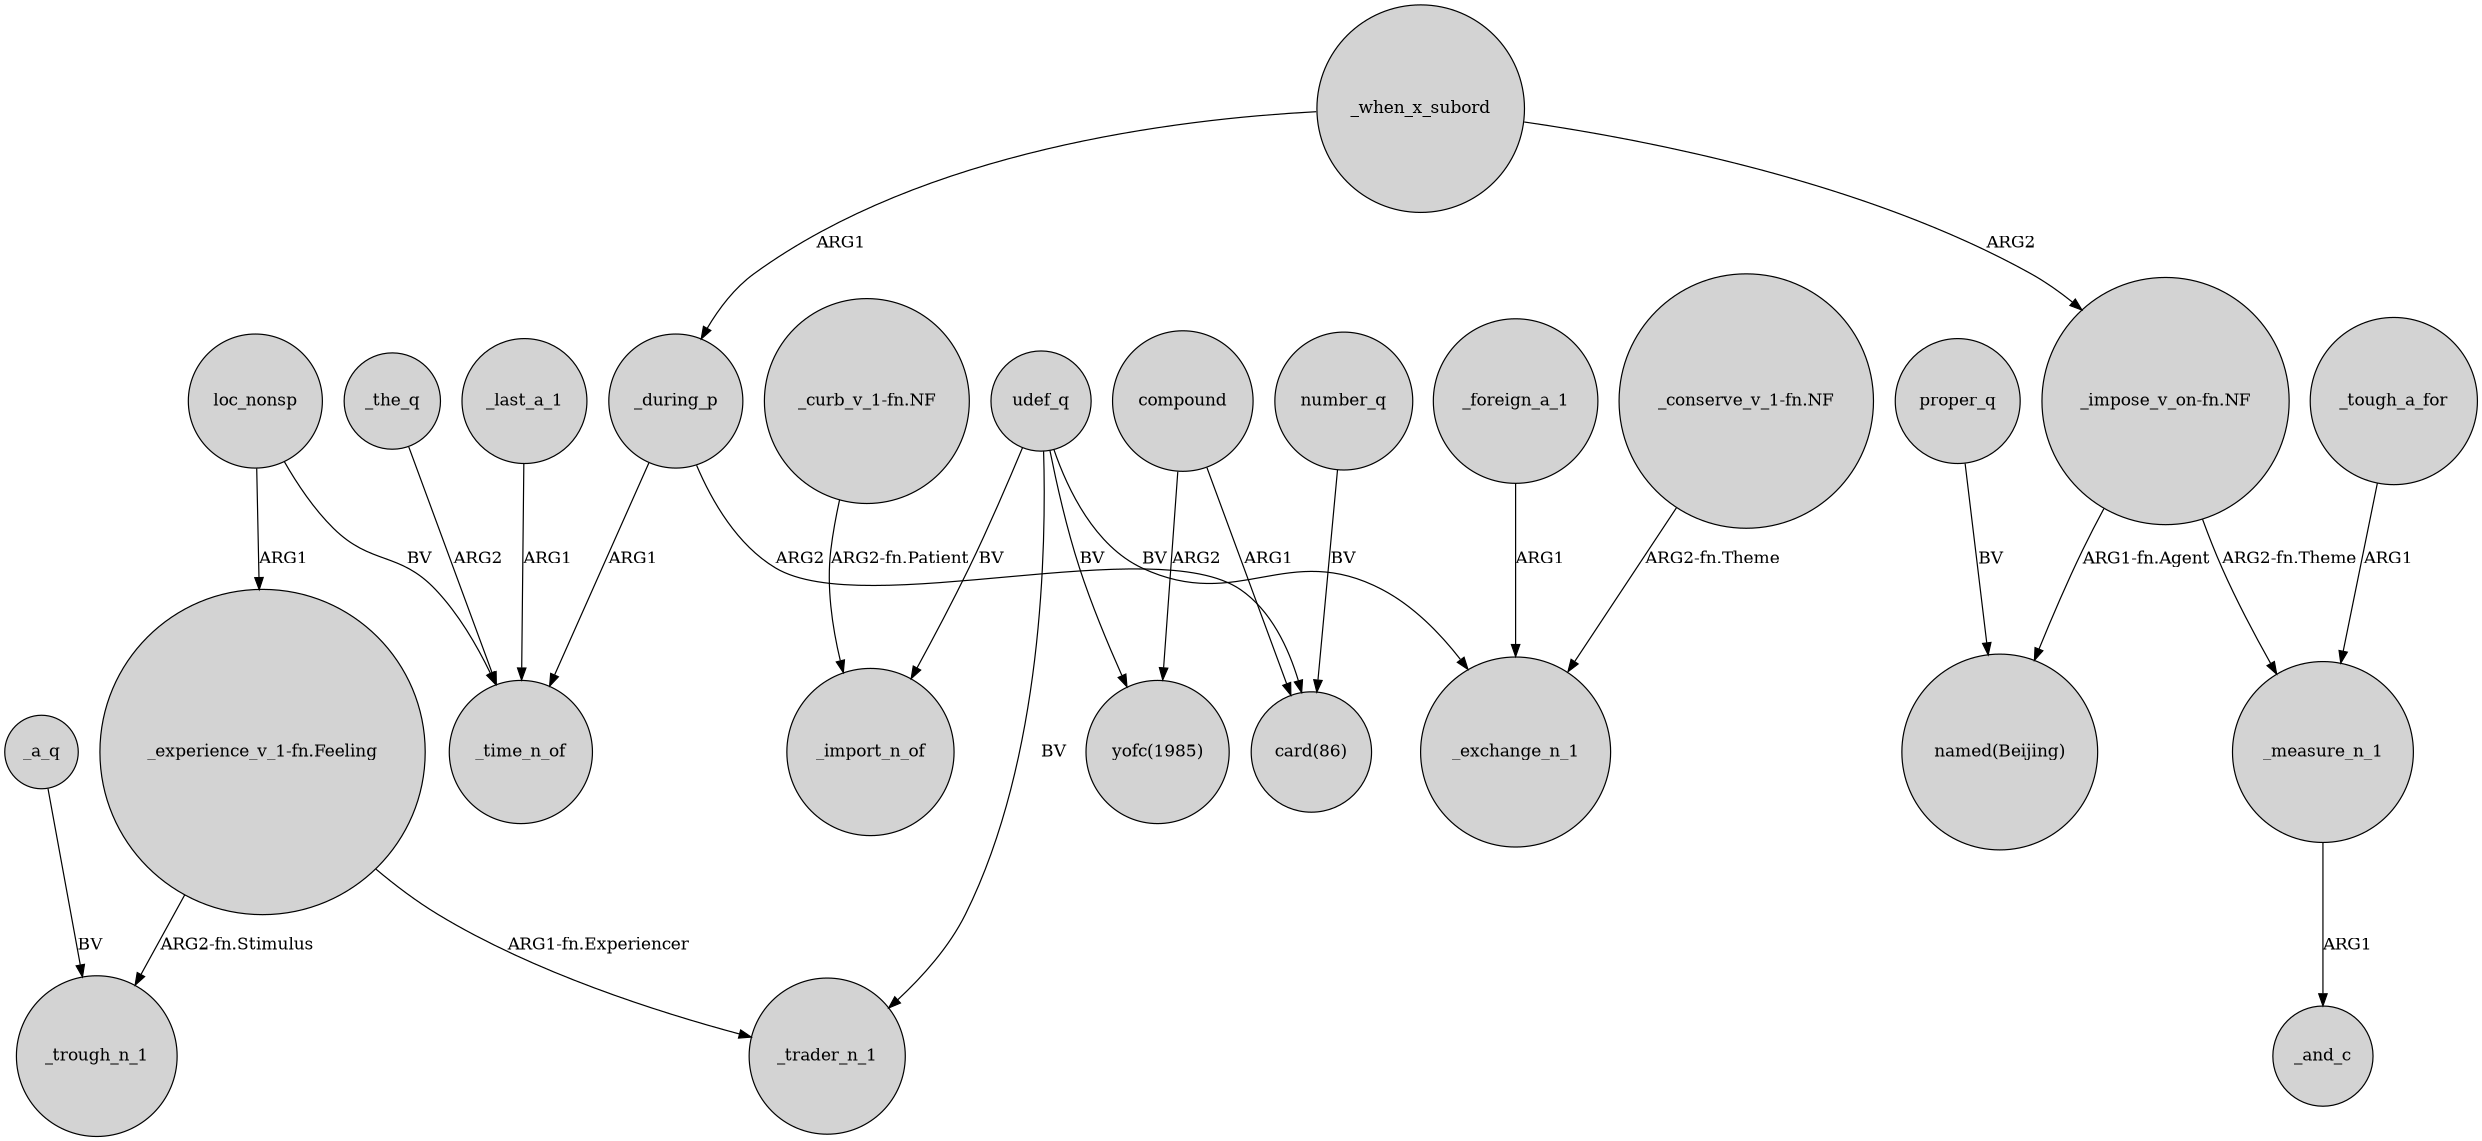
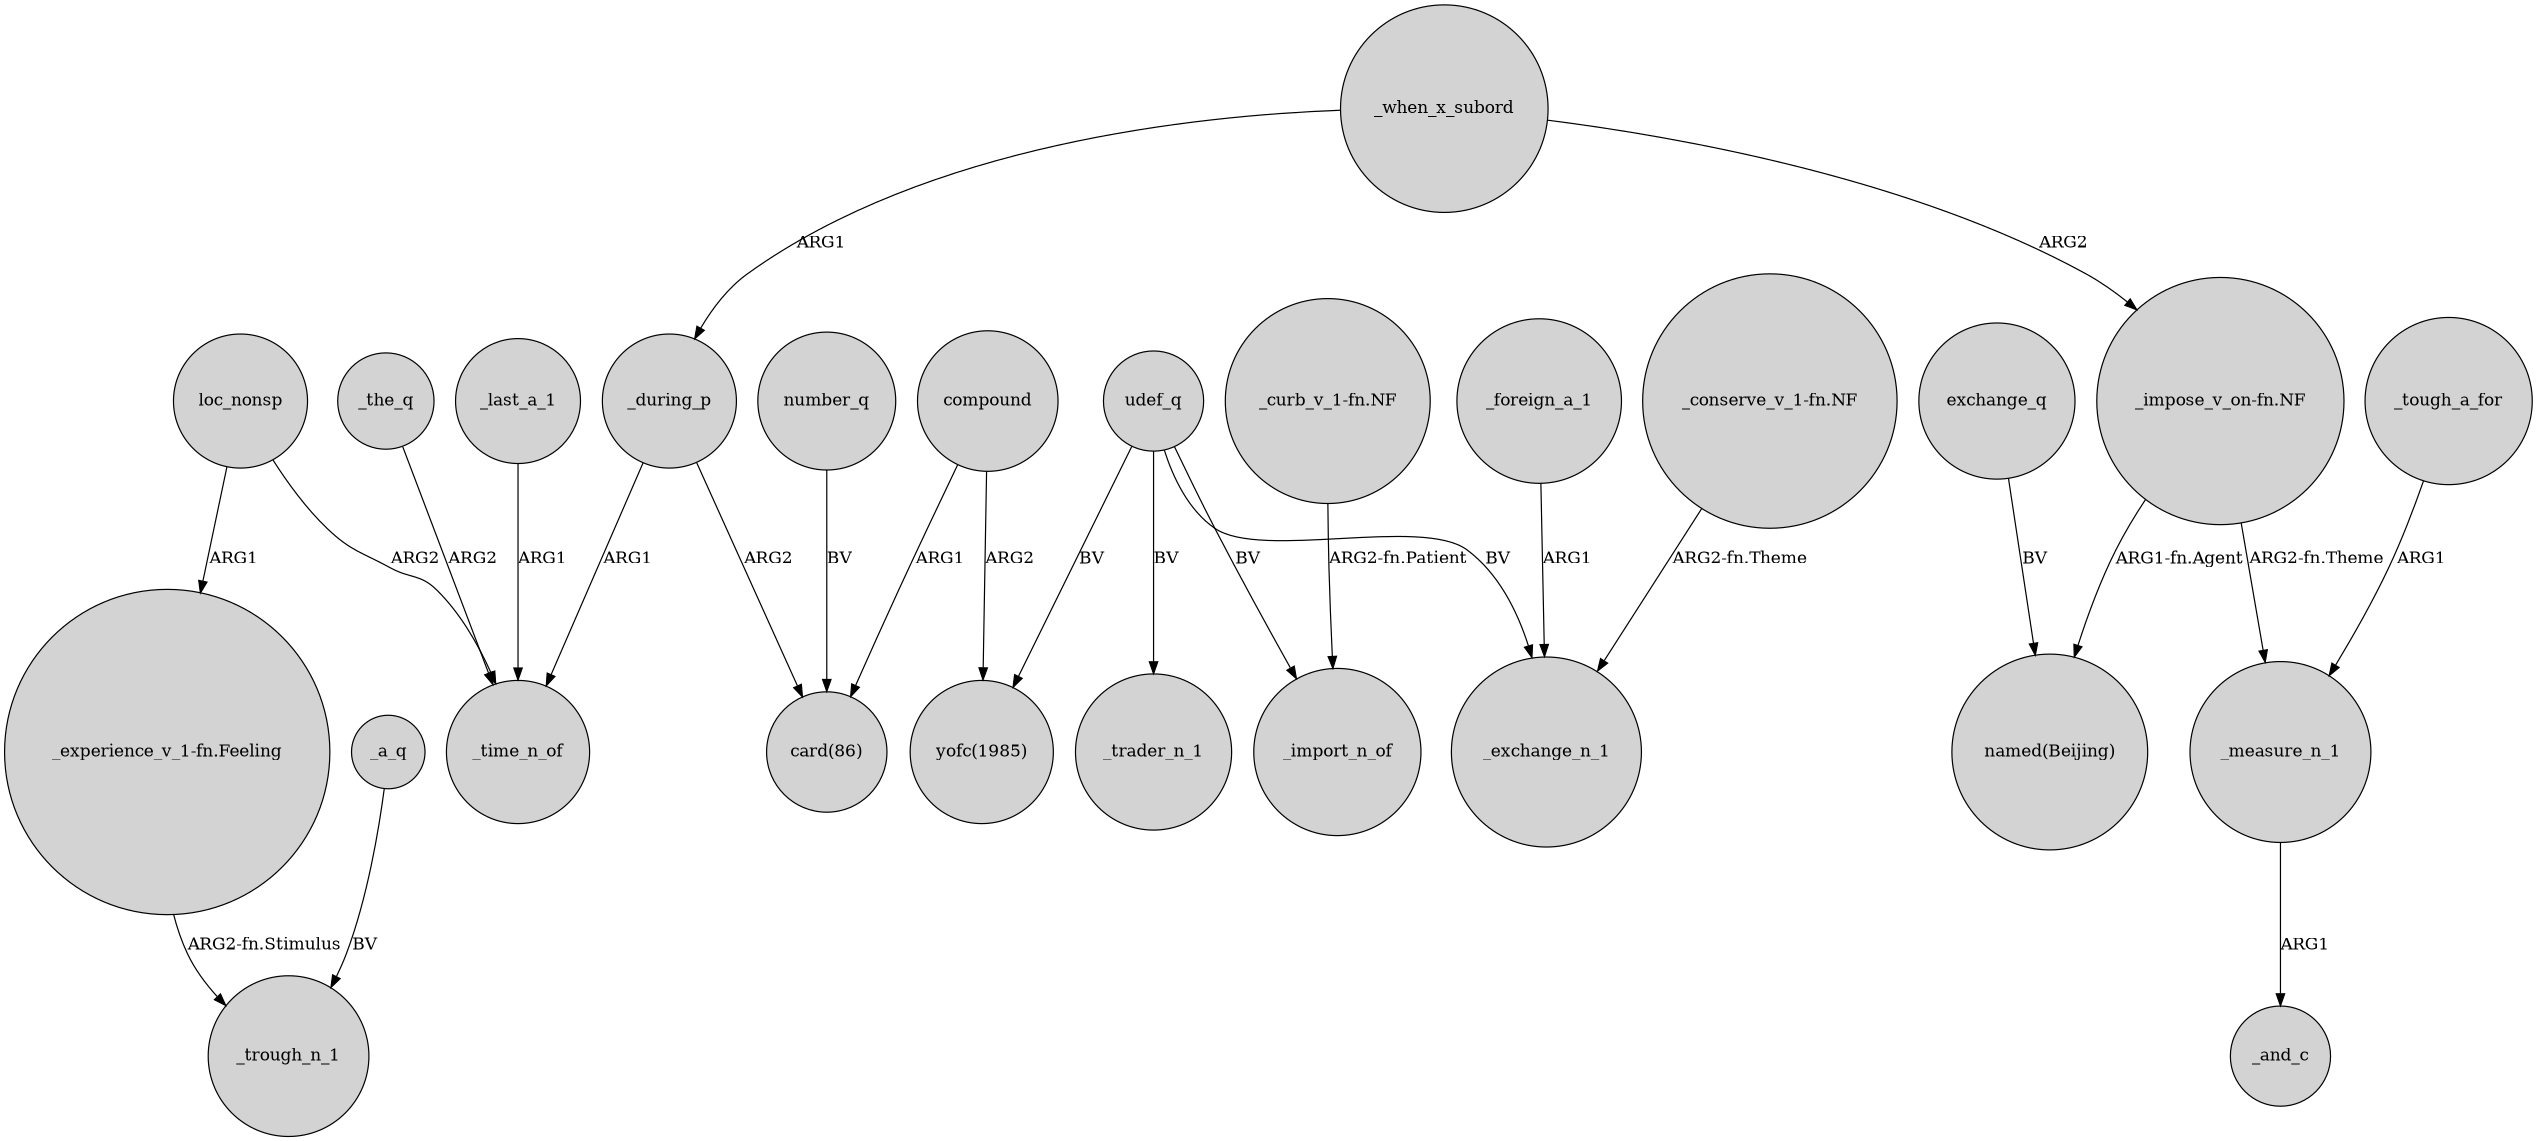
(1958, 401) -> (1997, 401)
(419, 559) -> (415, 559)
(549, 970) -> none
